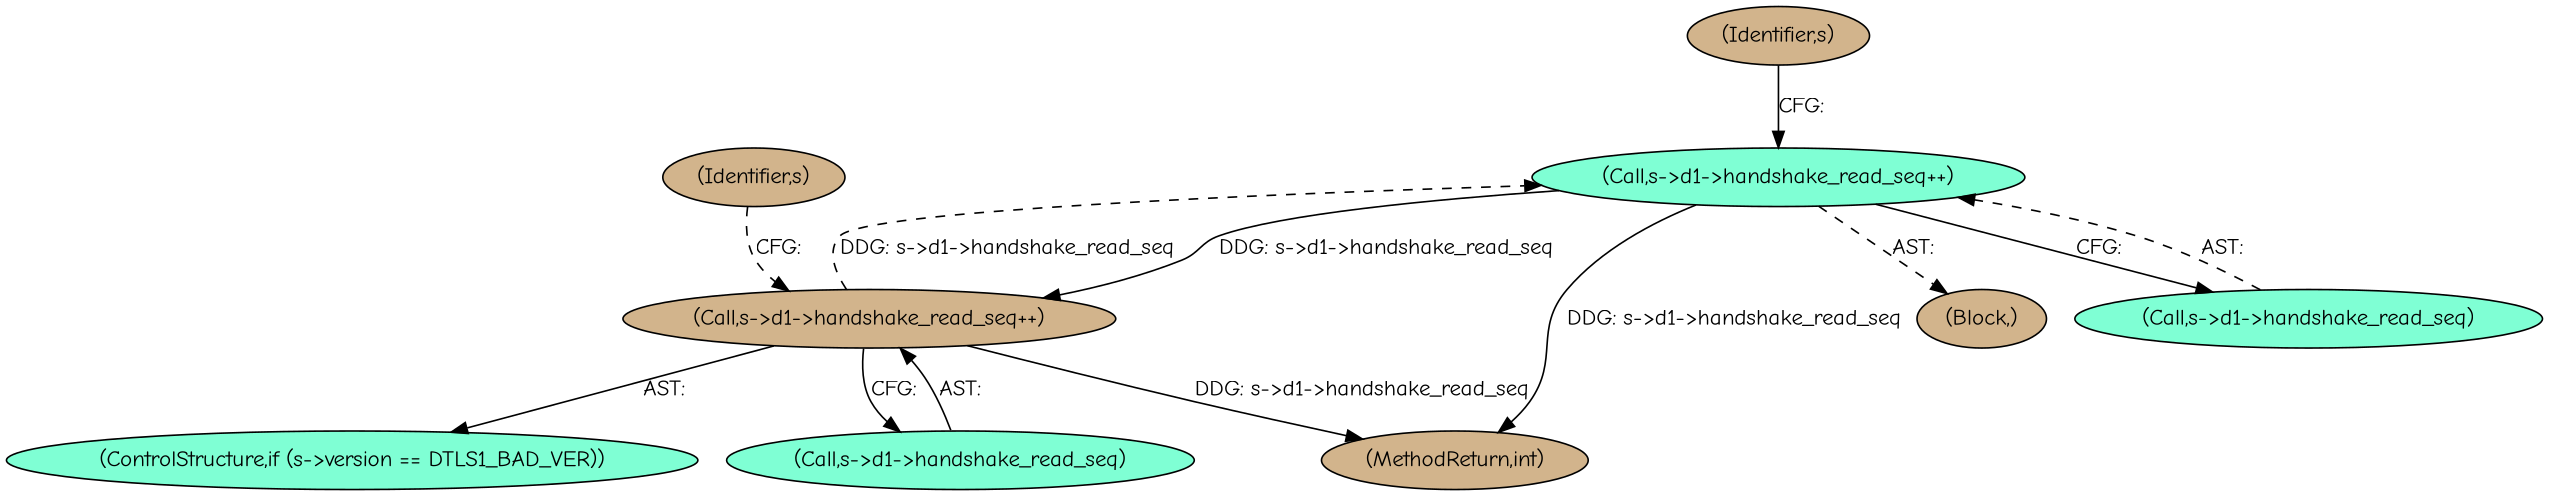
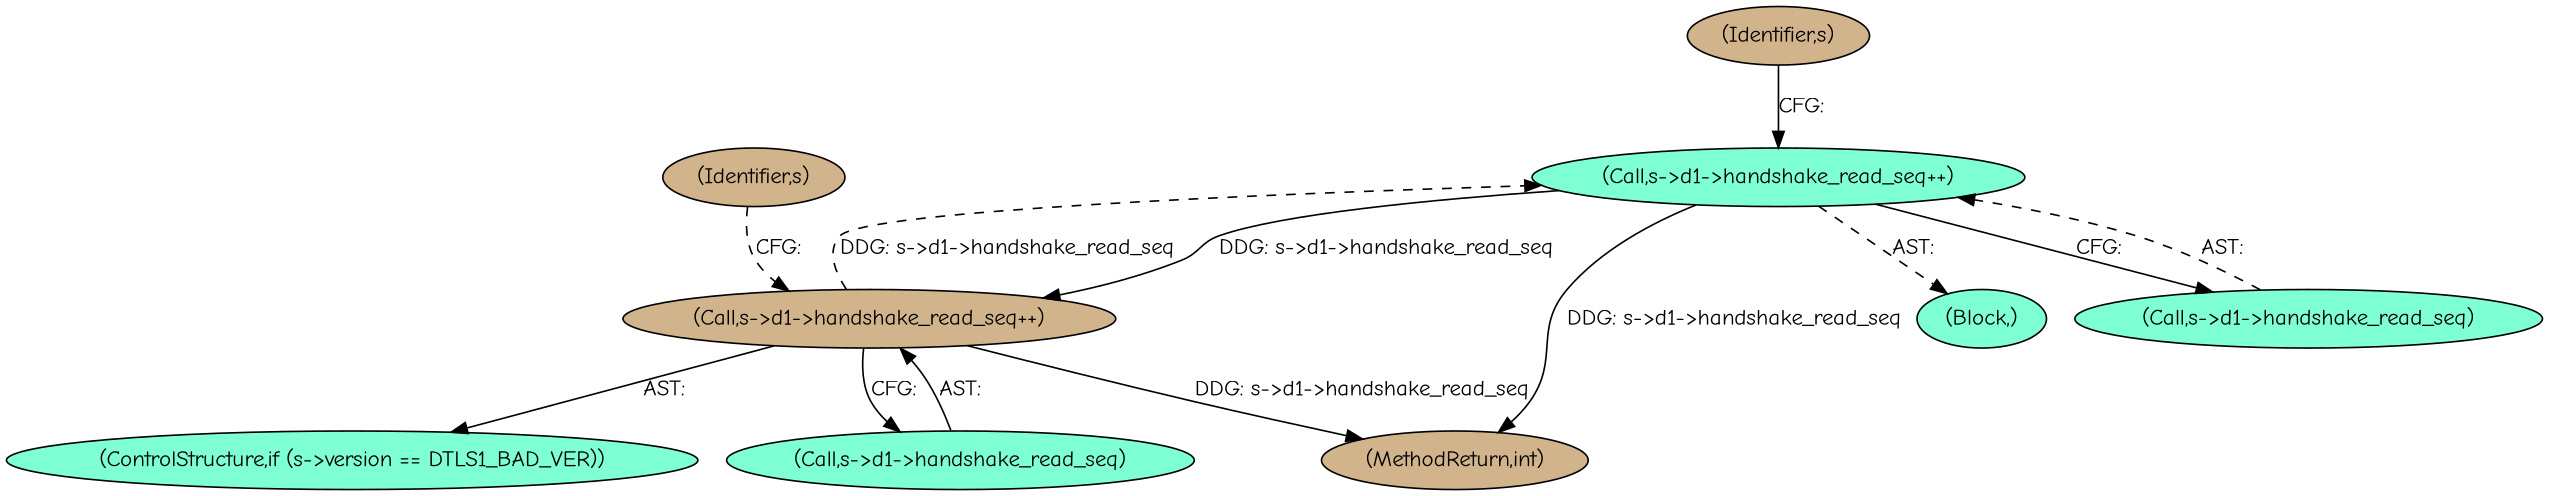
(1982, 319) -> (1982, 319)
